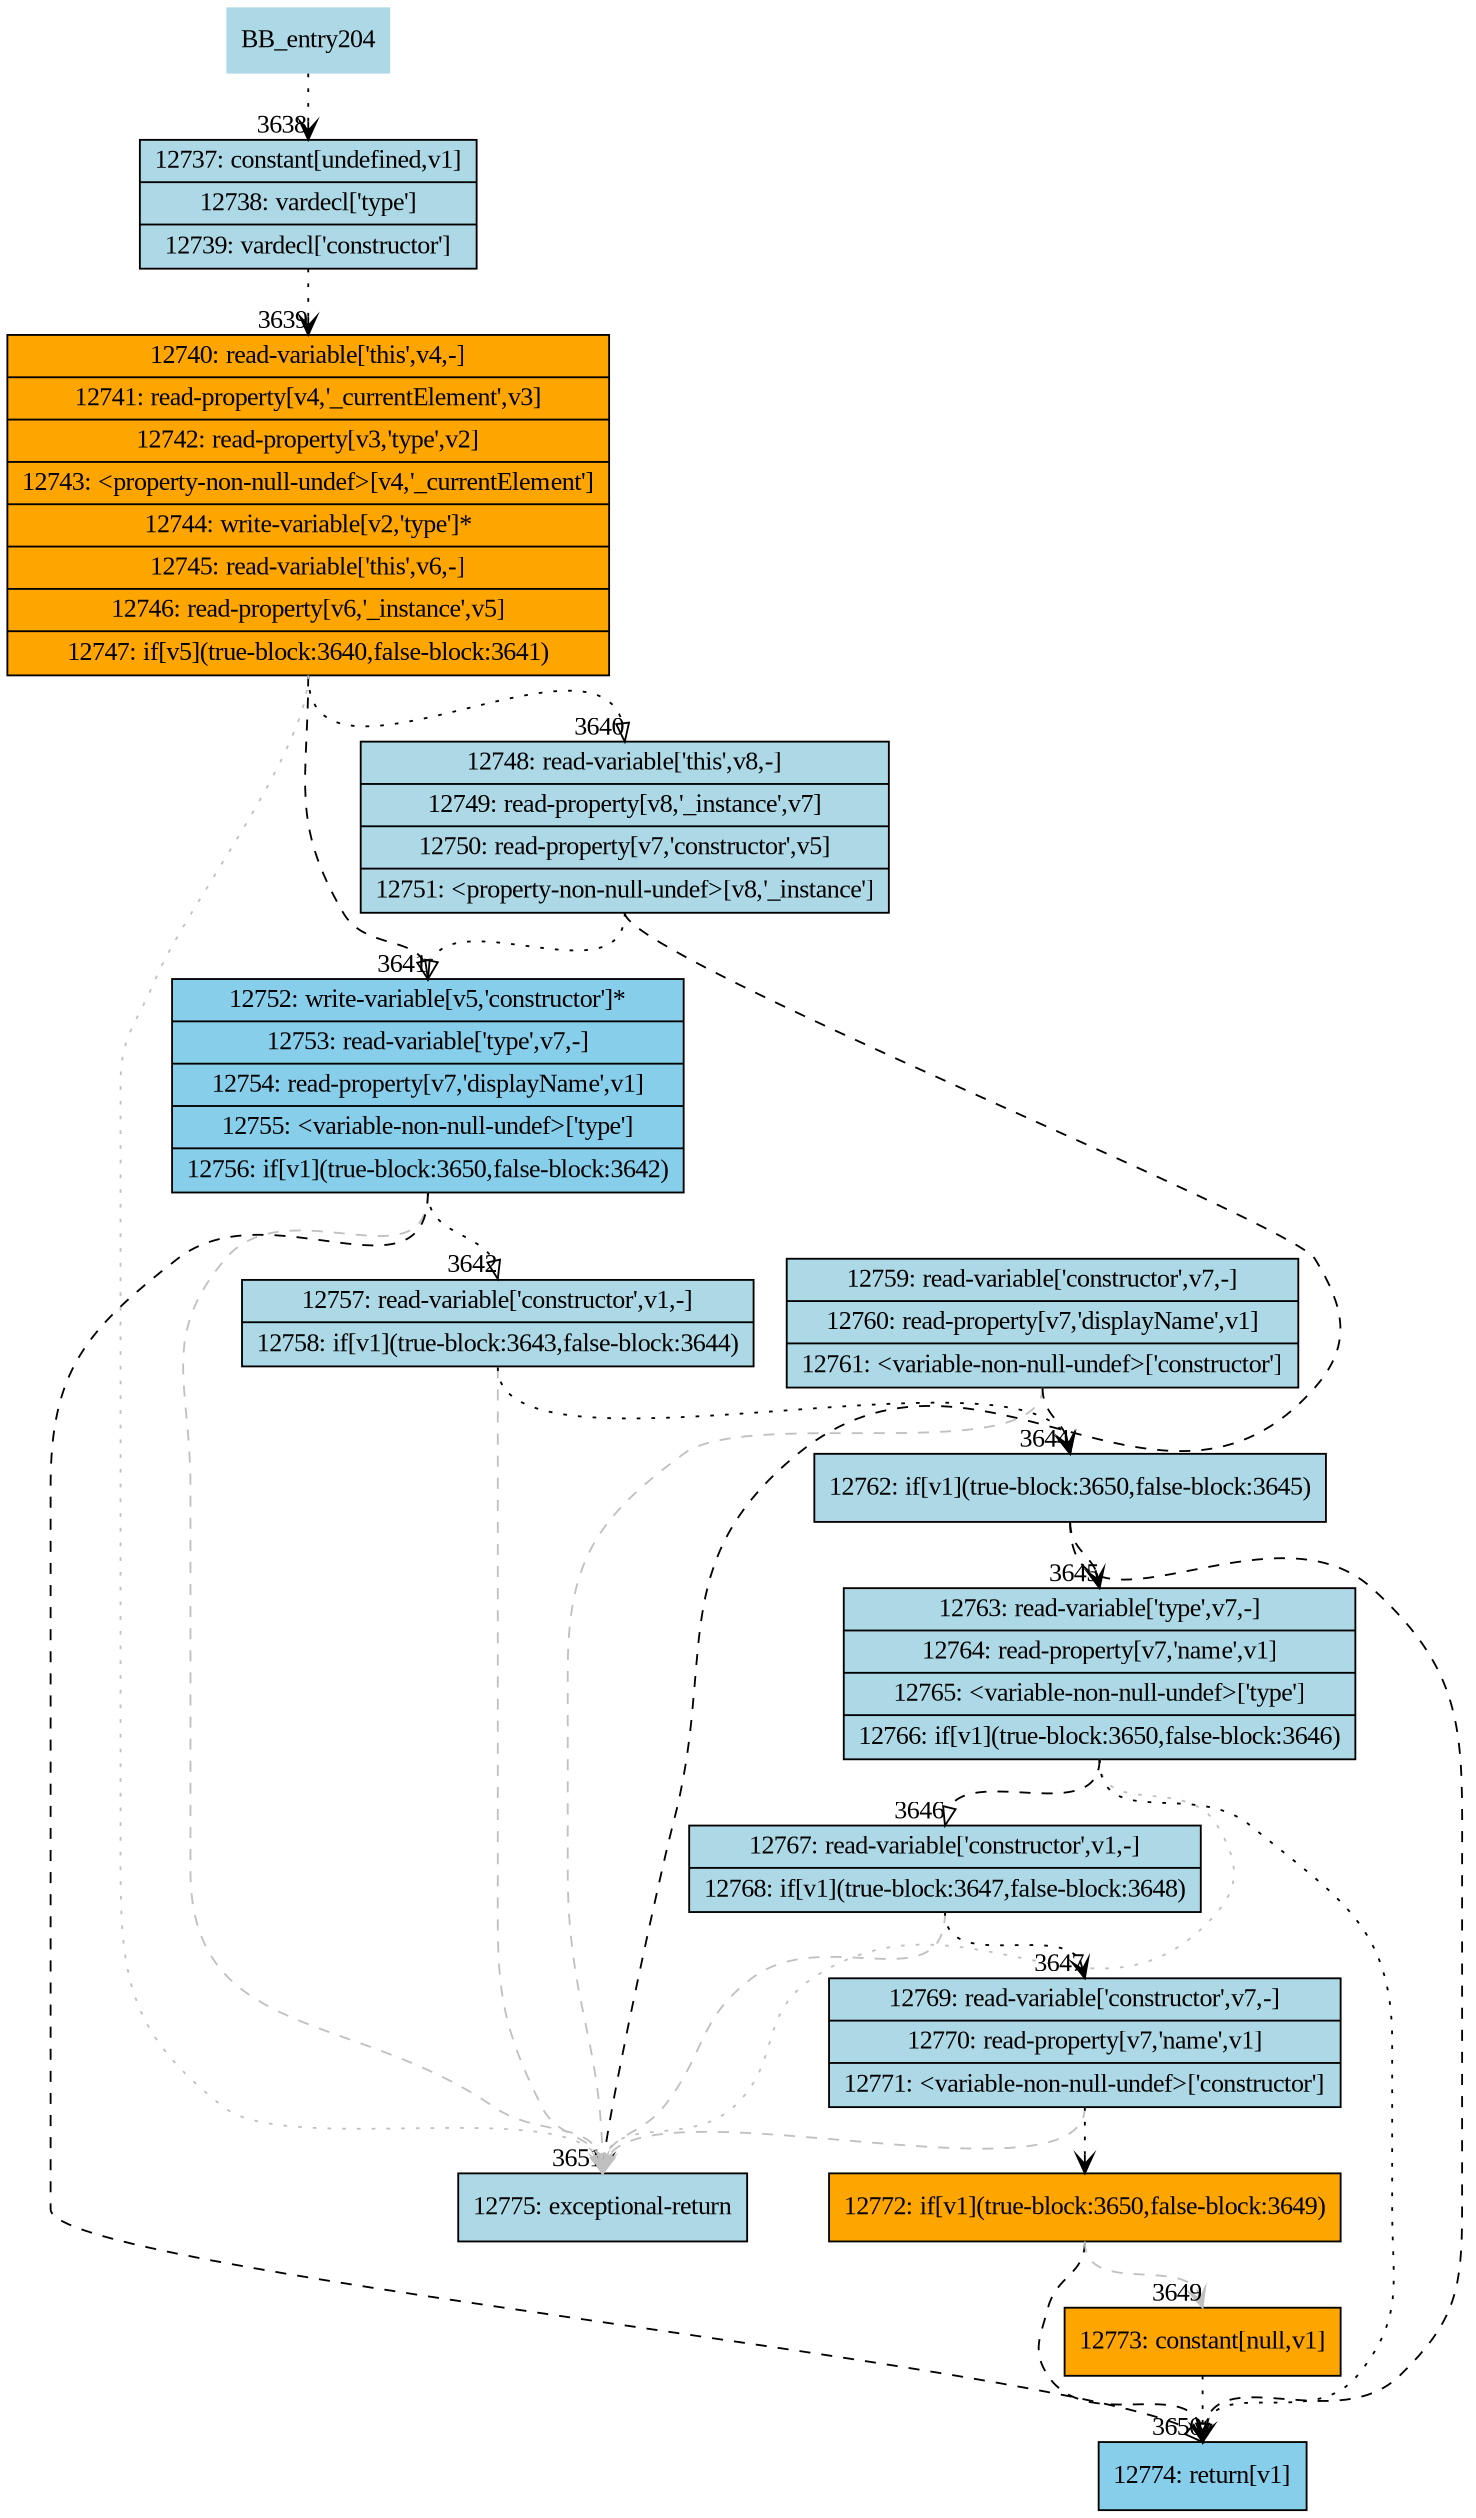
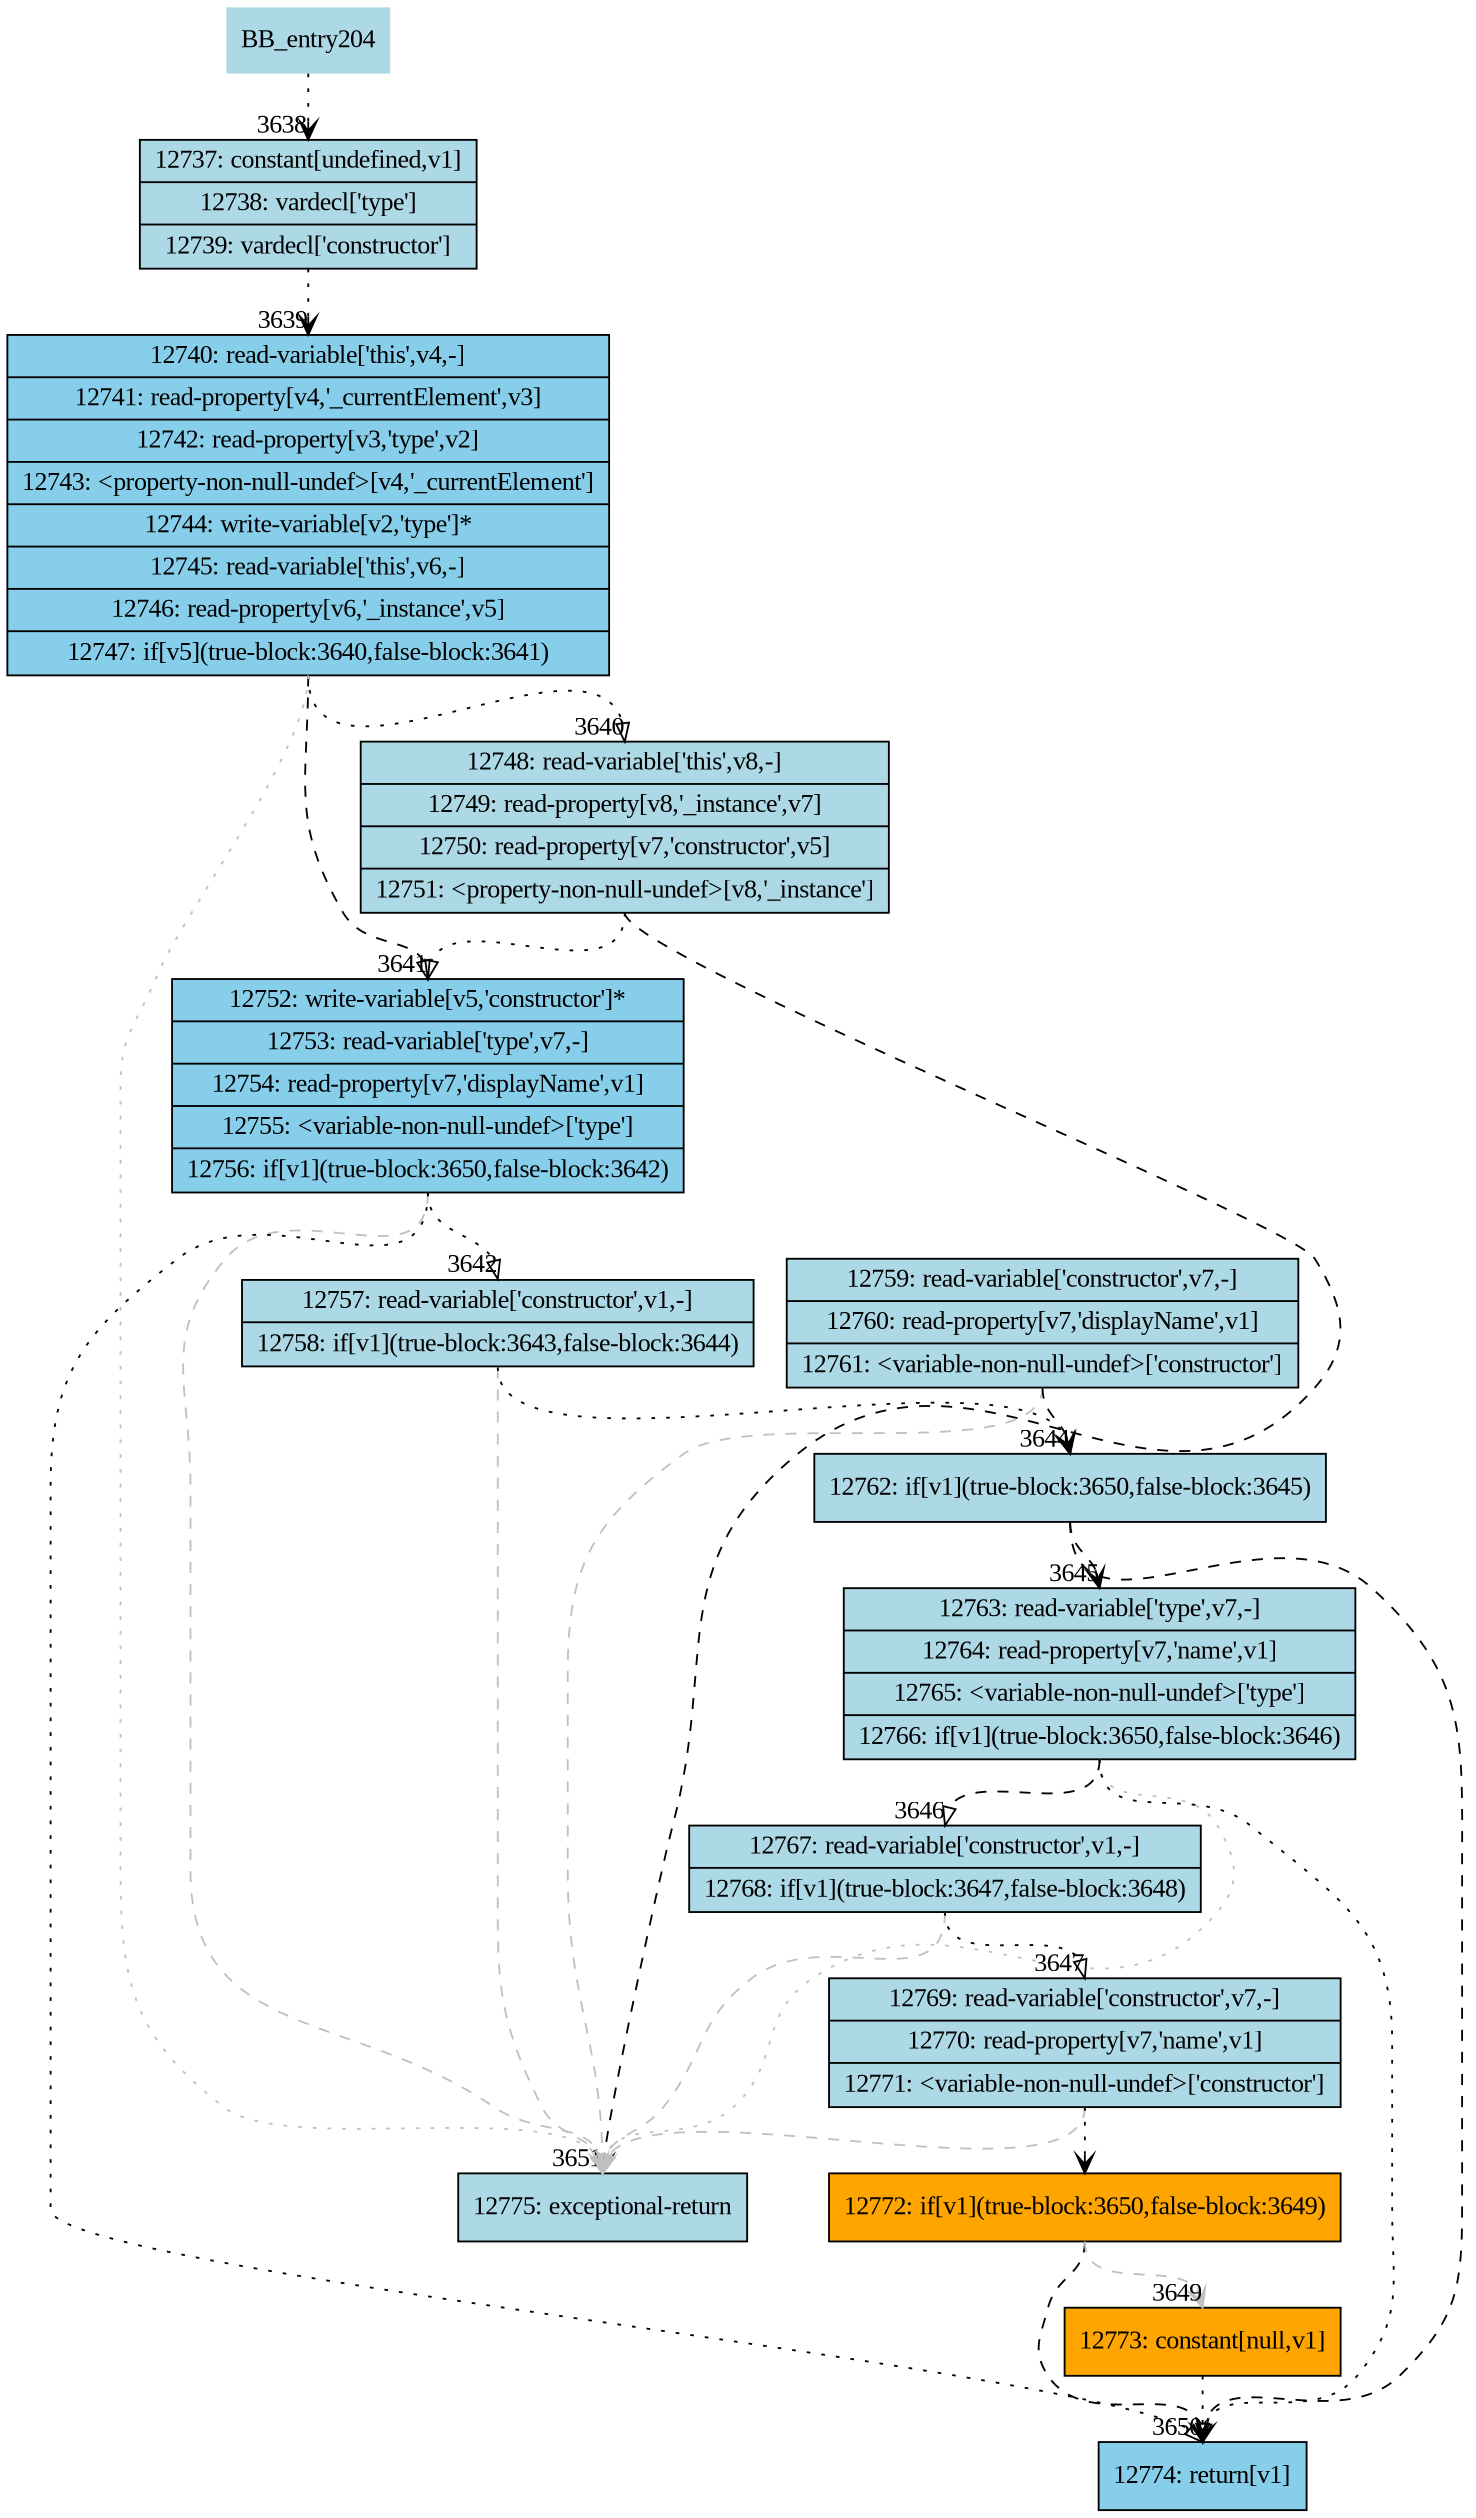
(308, 505) -> (308, 505)
(1014, 1945) -> (1014, 1945)
(51, 2148) -> (51, 2148)
